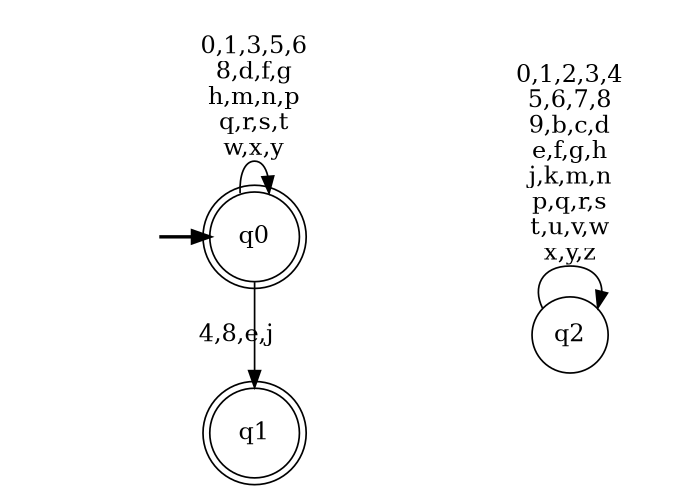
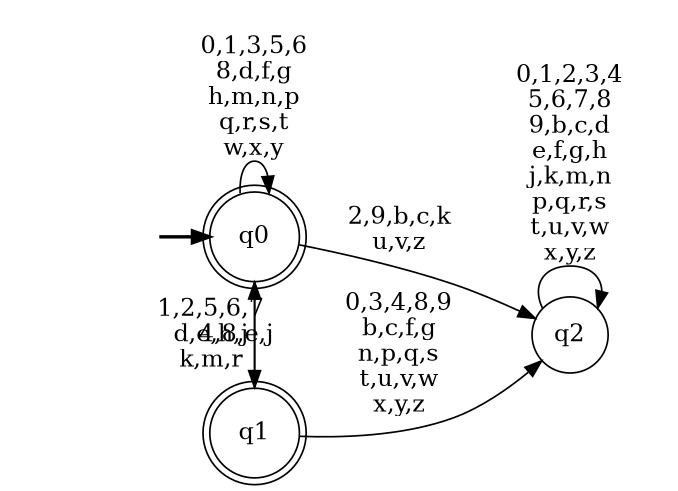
none -> (412, 271)
none -> (255, 343)
none -> (421, 427)
